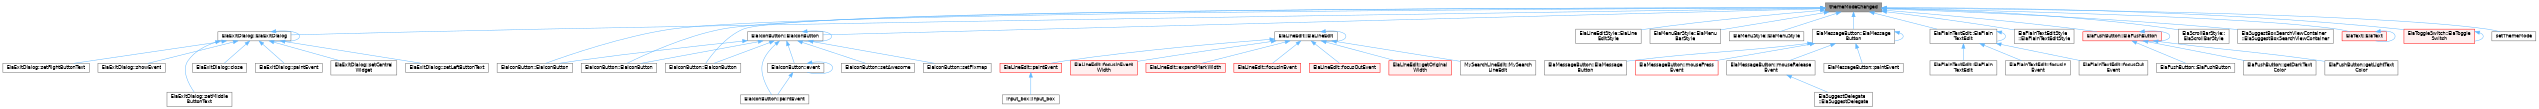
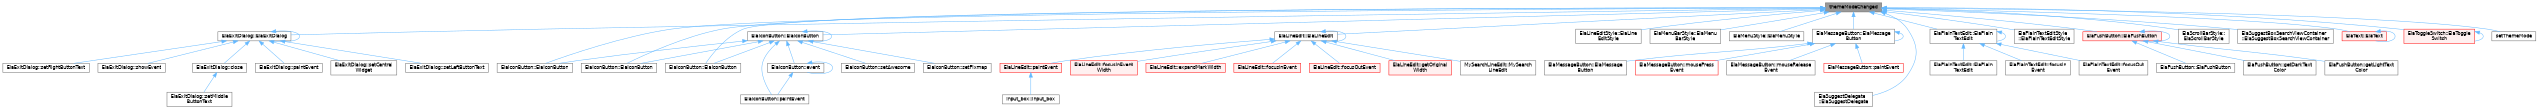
none -> (1579, 22)
(188, 61) -> (209, 84)
(1864, 68) -> (1864, 68)
(1809, 85) -> (1915, 59)
